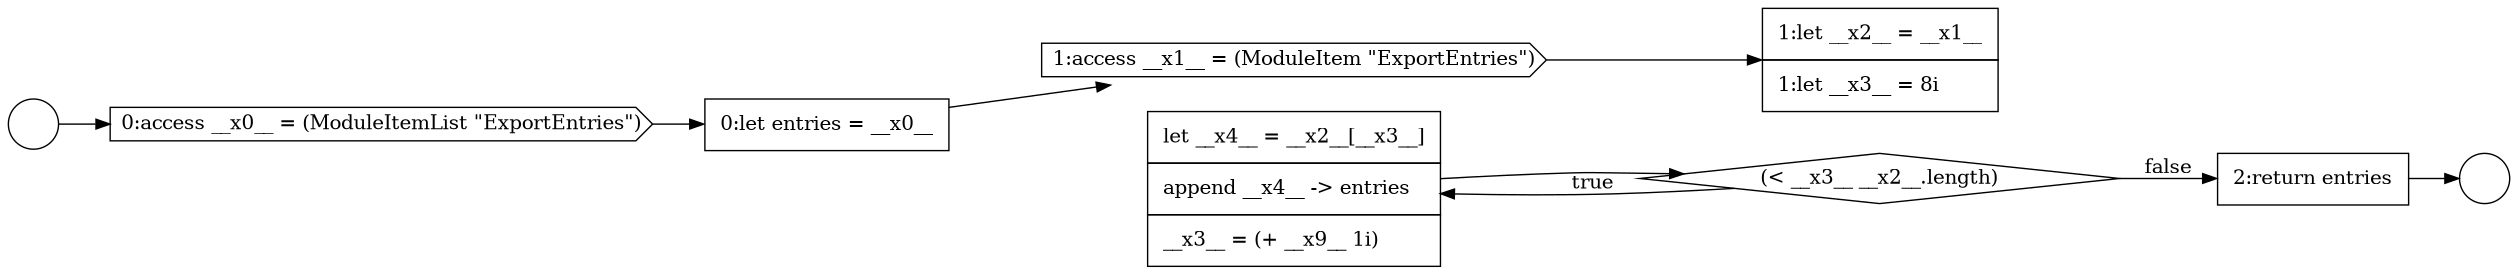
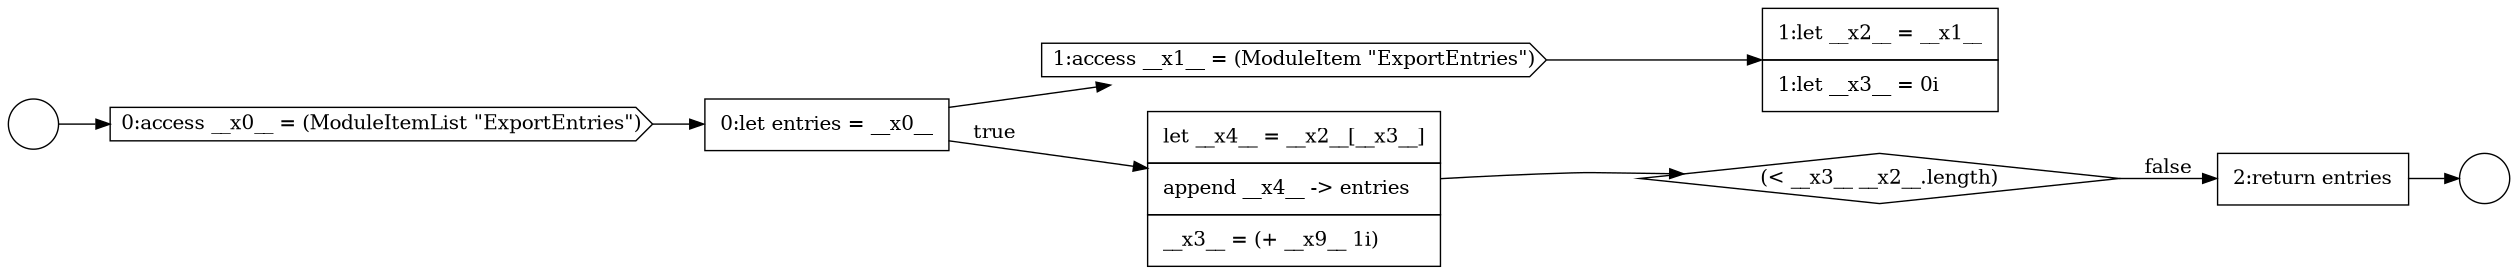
(1859, 85) -> (1859, 85)
(1594, 194) -> (1041, 154)
